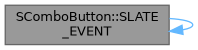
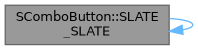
(87, 25) -> (87, 25)
